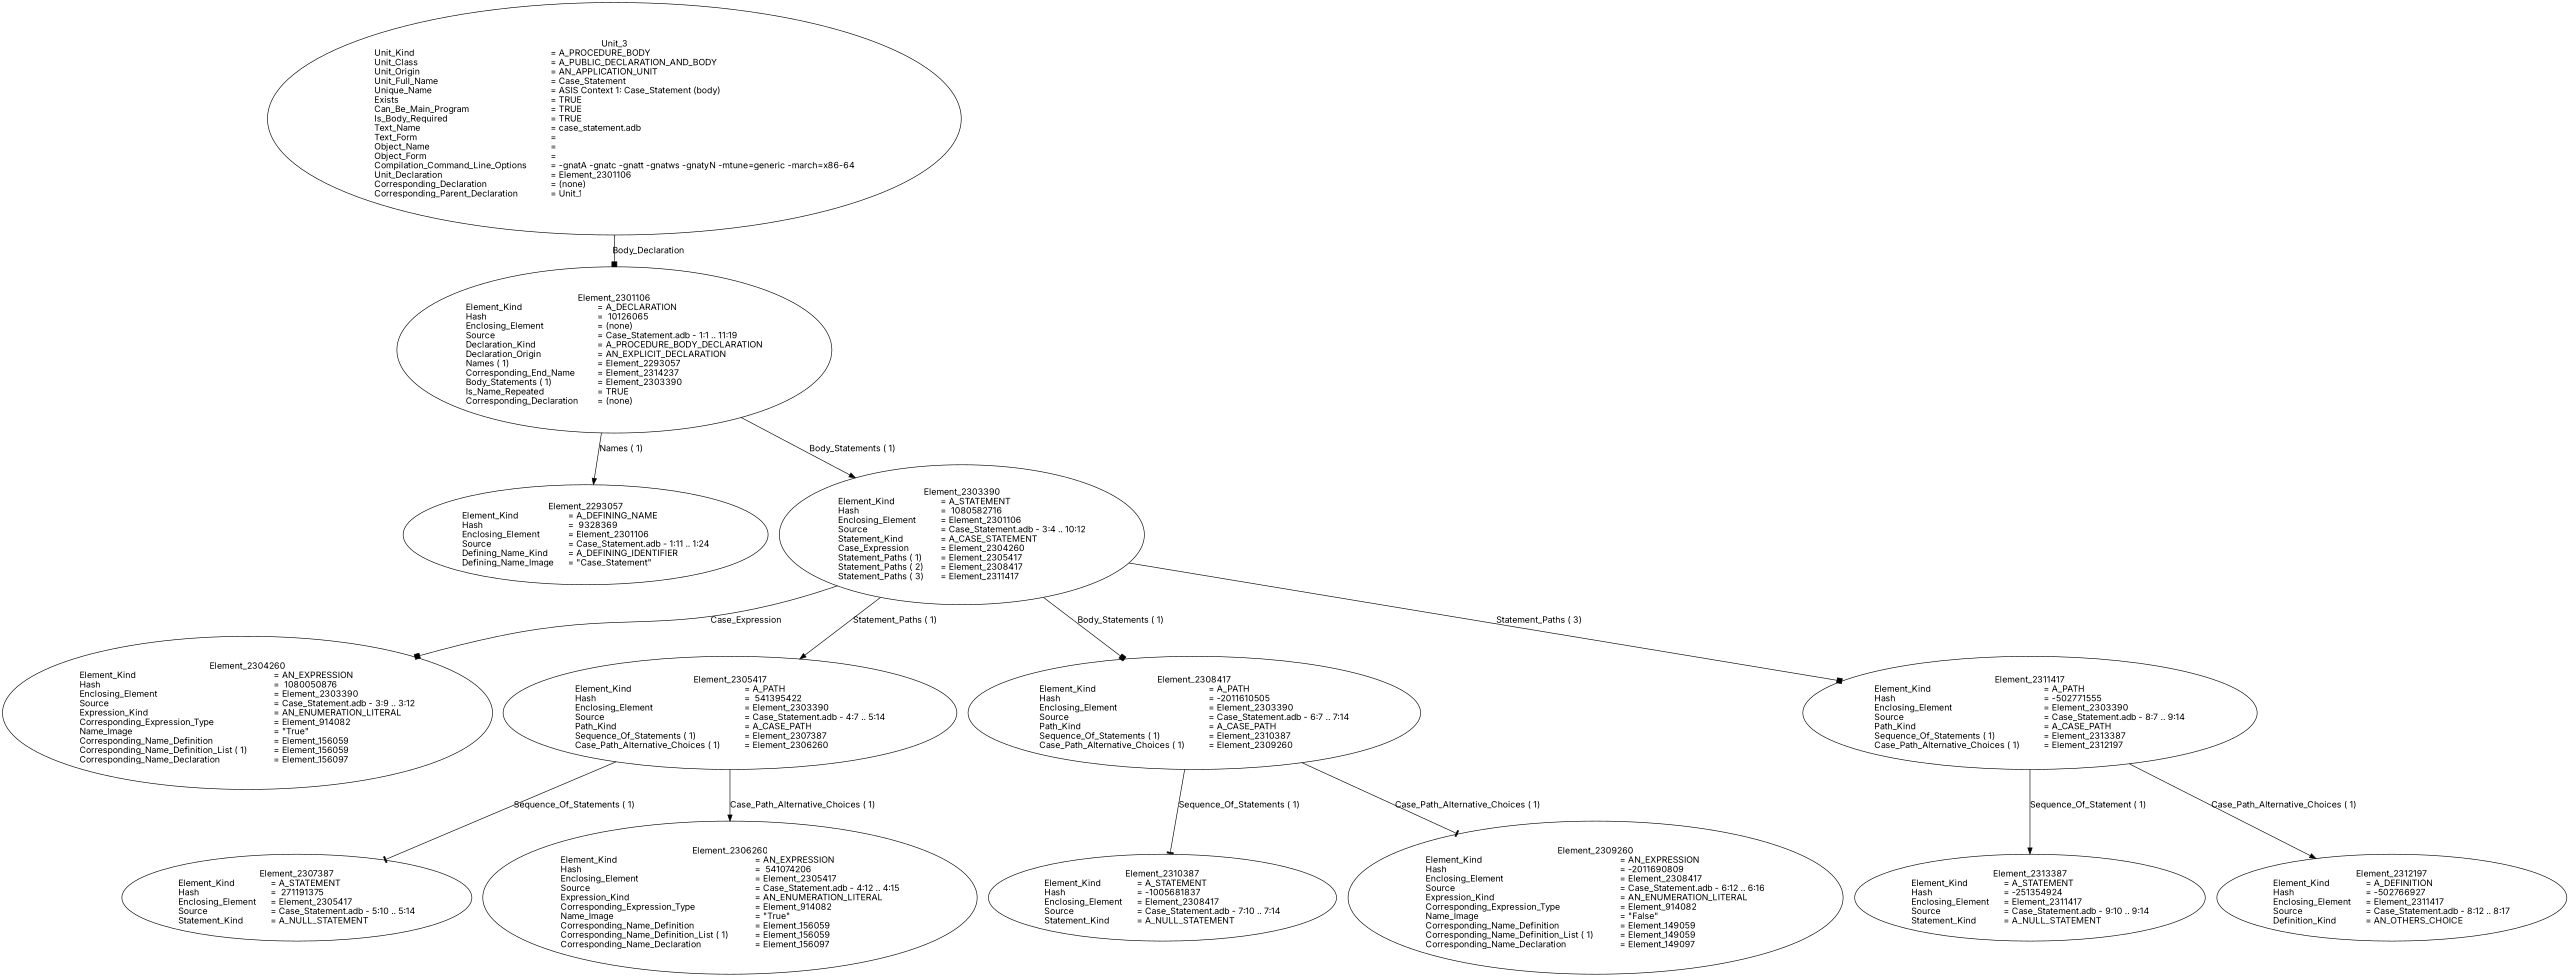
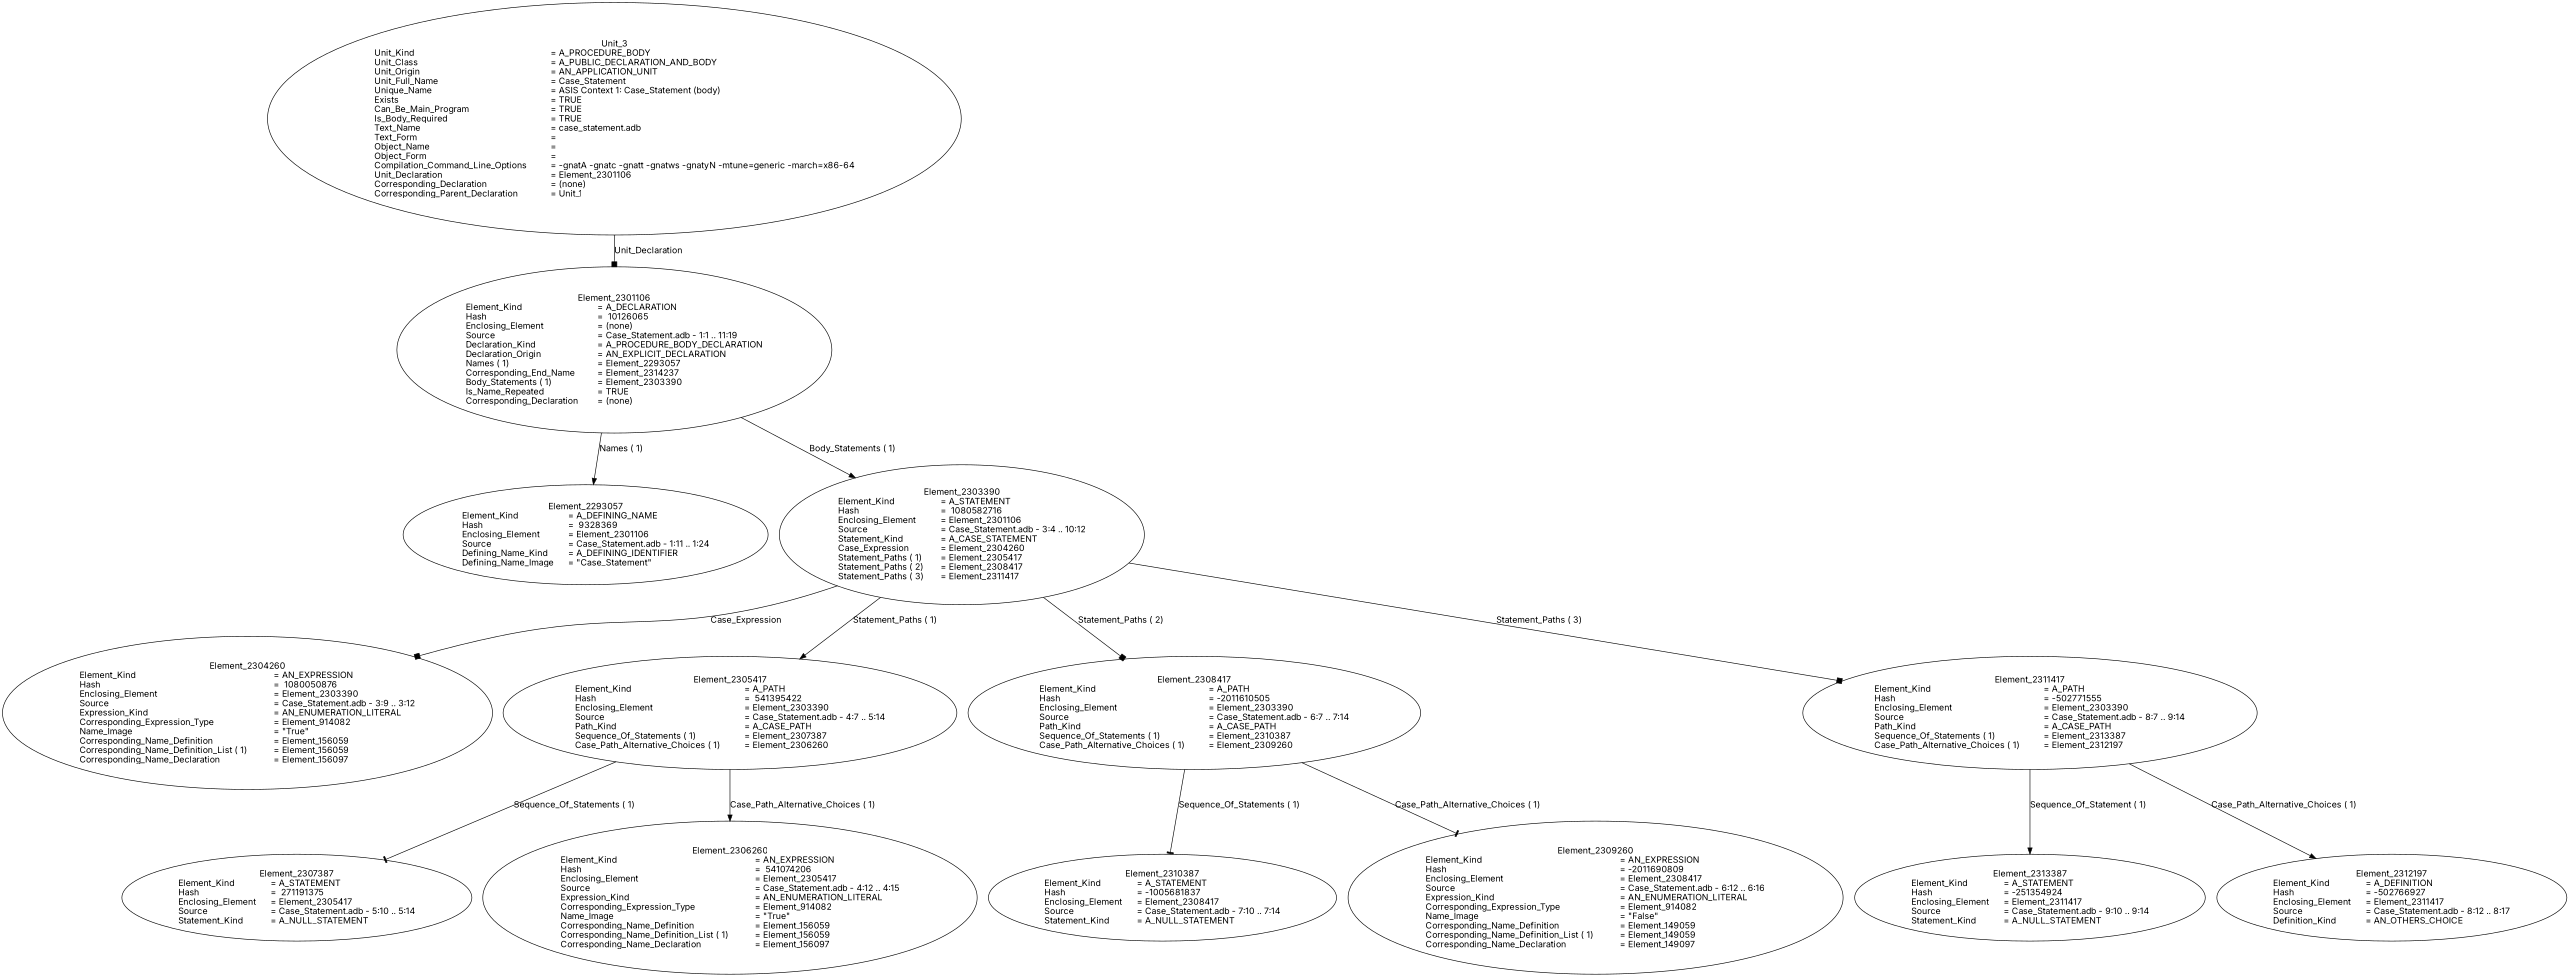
(648, 251) -> (648, 251)
(1121, 621) -> (1121, 621)
